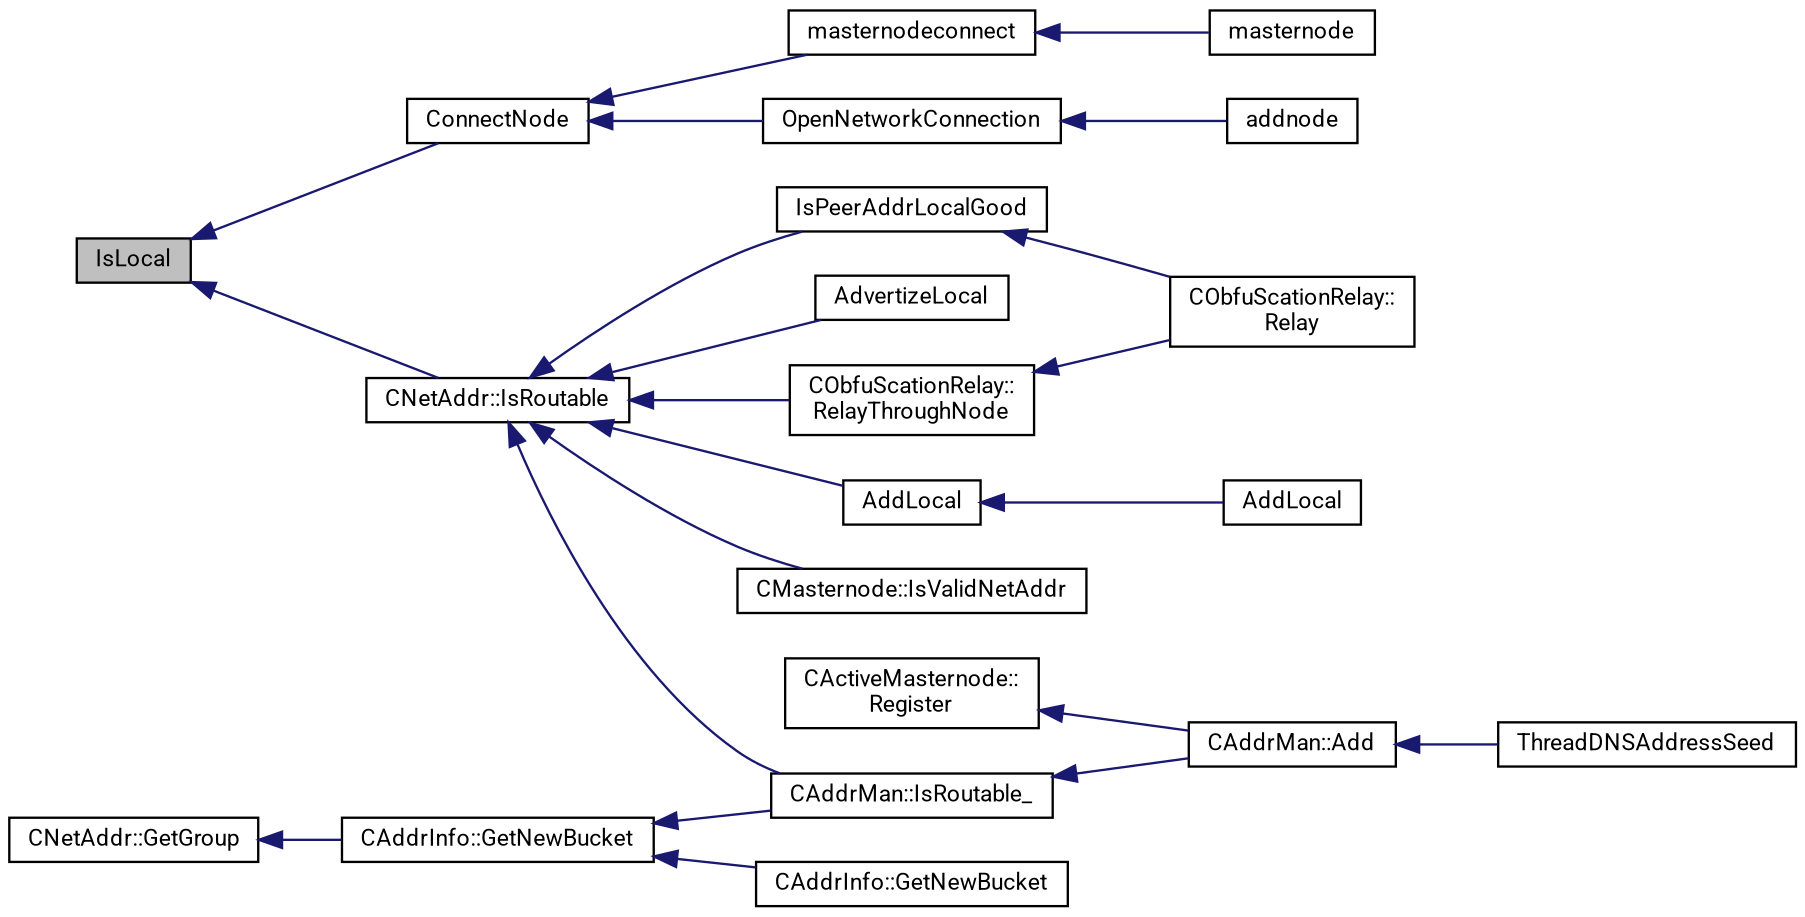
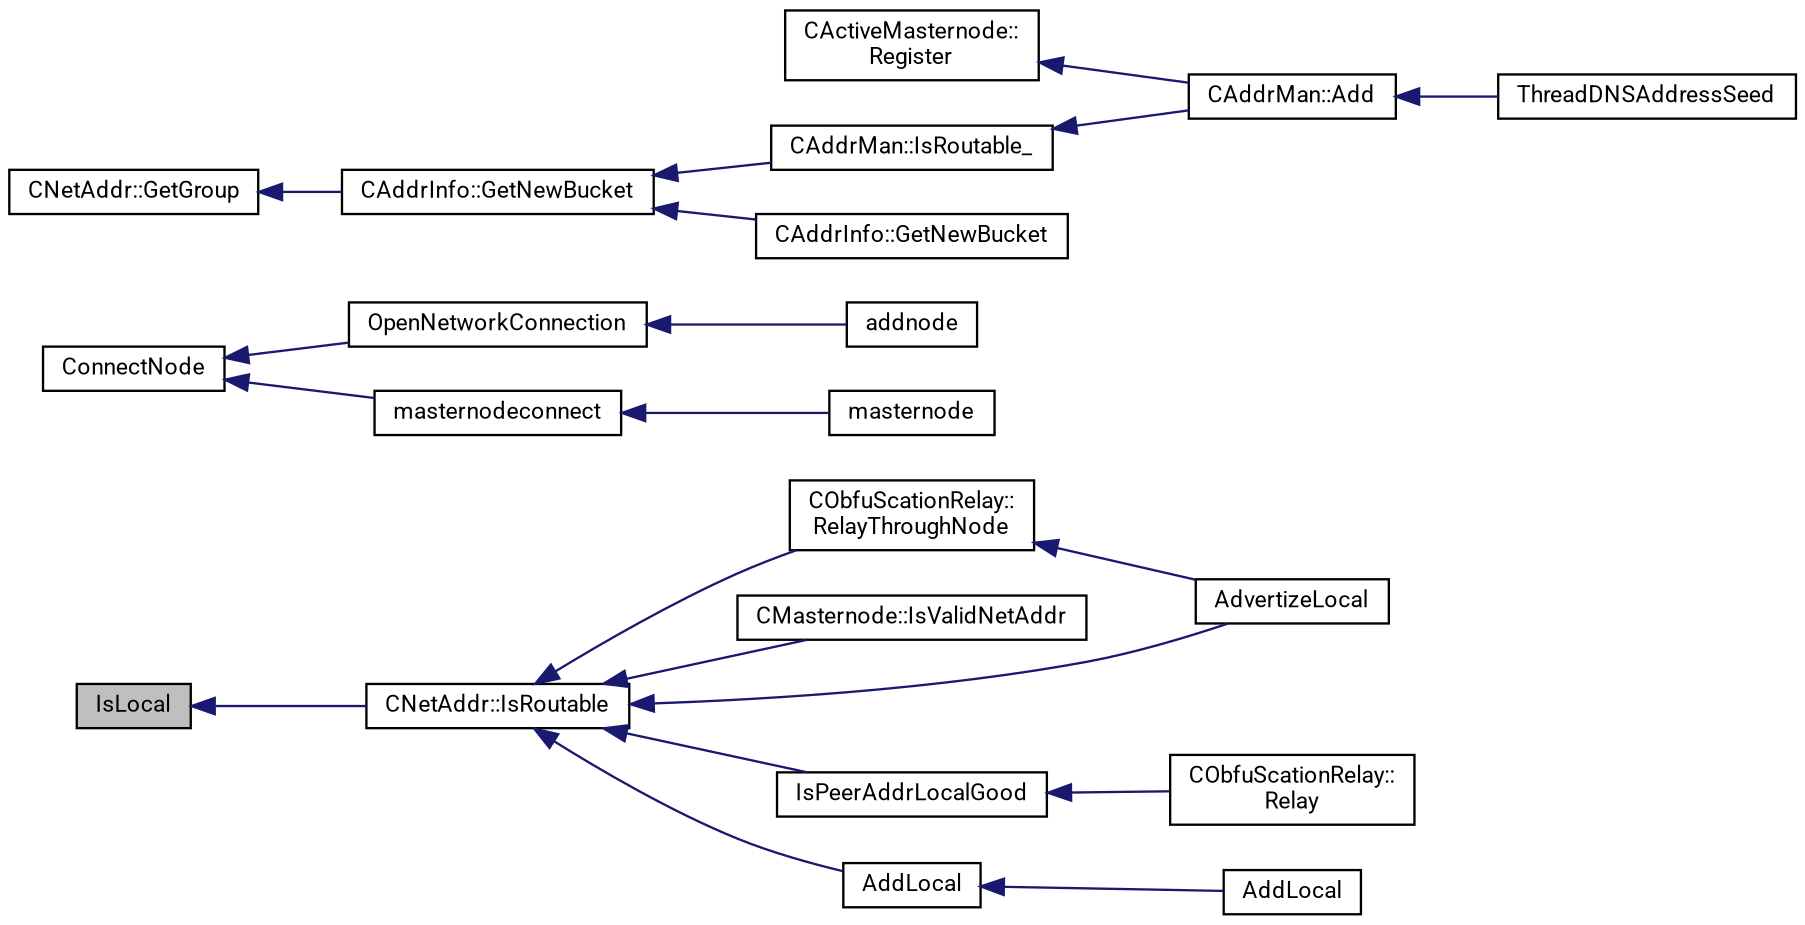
(326, 187) -> none
(1113, 353) -> (1126, 564)
(622, 632) -> none
